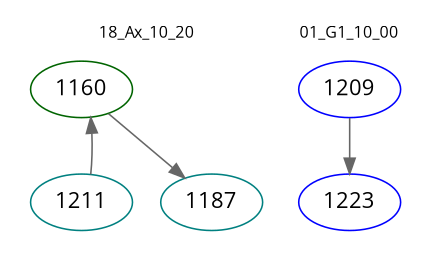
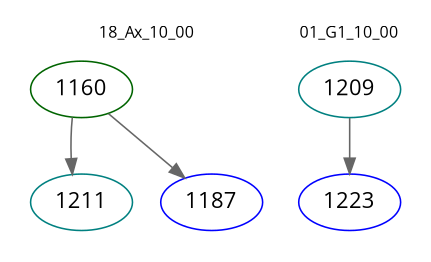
(147, 34) -> (147, 34)
(350, 89) -> (350, 89)
(92, 154) -> (71, 138)
(212, 202) -> (212, 202)
